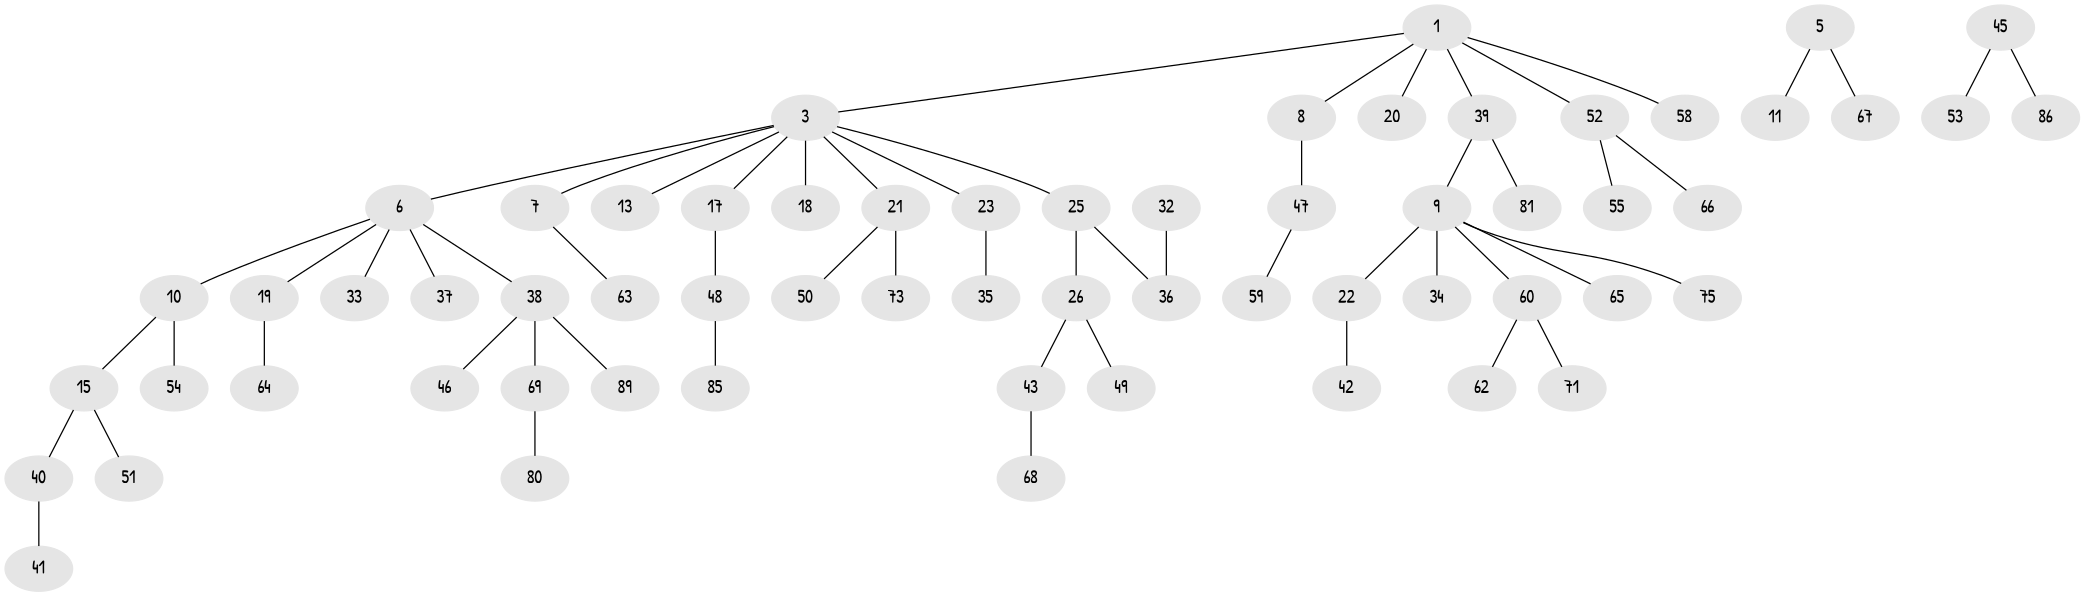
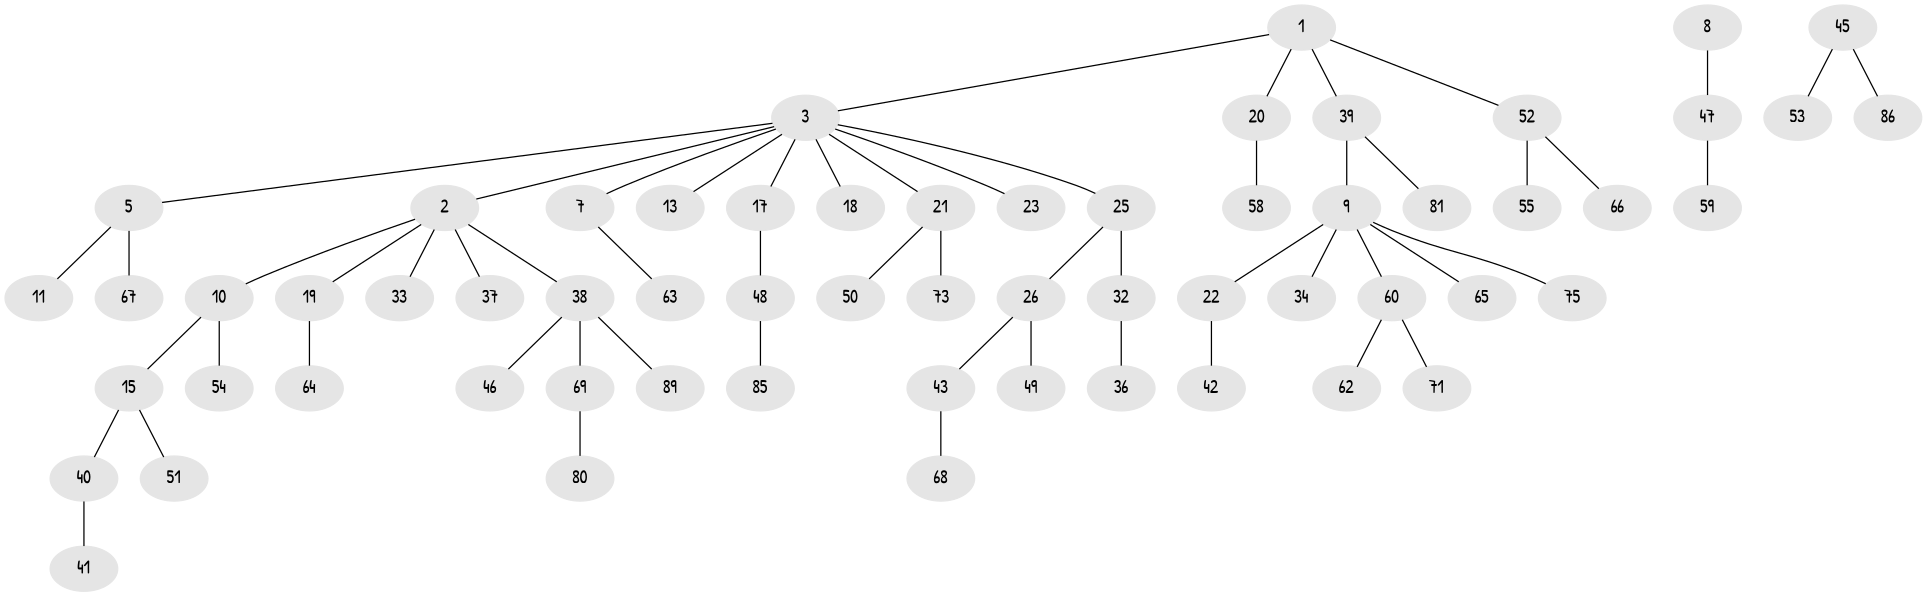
(1564, 68) -> (1257, 163)
(1369, 73) -> none
none -> (467, 163)
(400, 208) -> (445, 208)
(1121, 253) -> (1121, 253)
(986, 298) -> none
